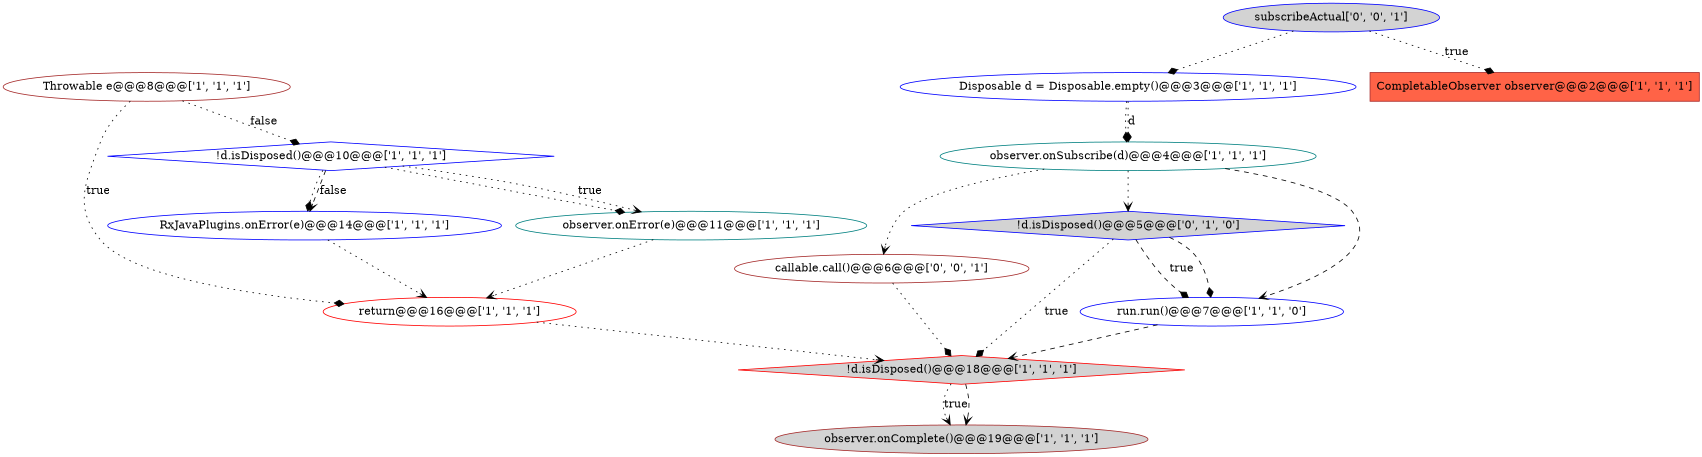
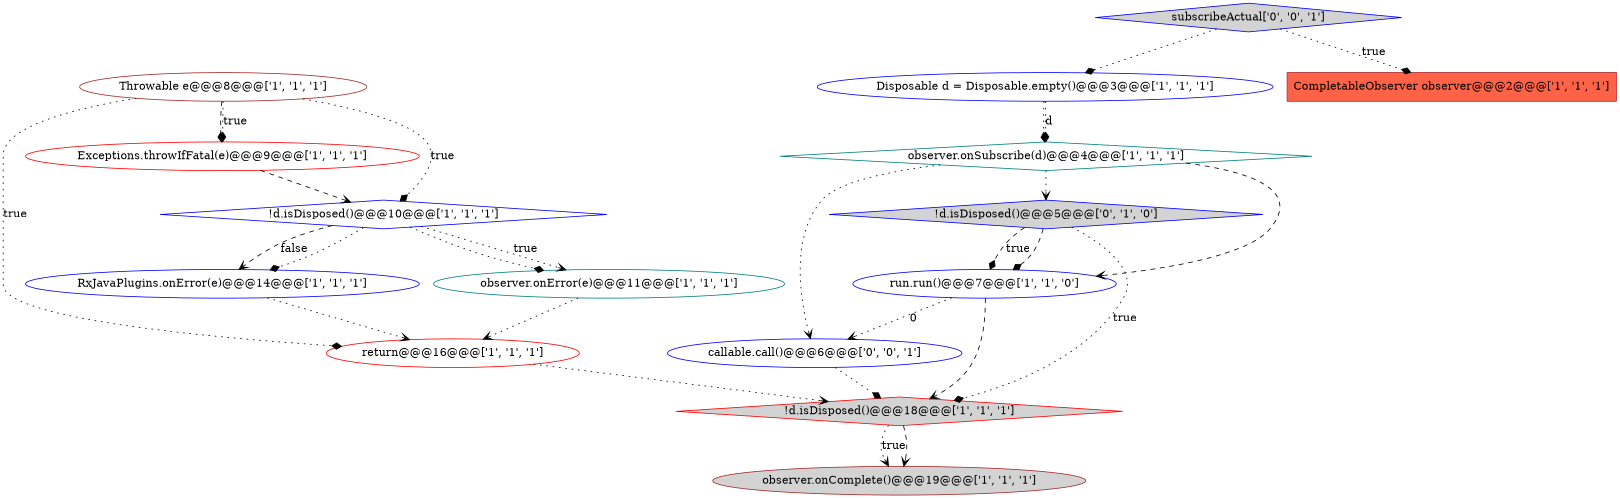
(1331, 18) -> (1248, 18)
(264, 122) -> (443, 156)
none -> (222, 156)
(1128, 156) -> (1046, 156)
(882, 269) -> (815, 353)
none -> (904, 317)
